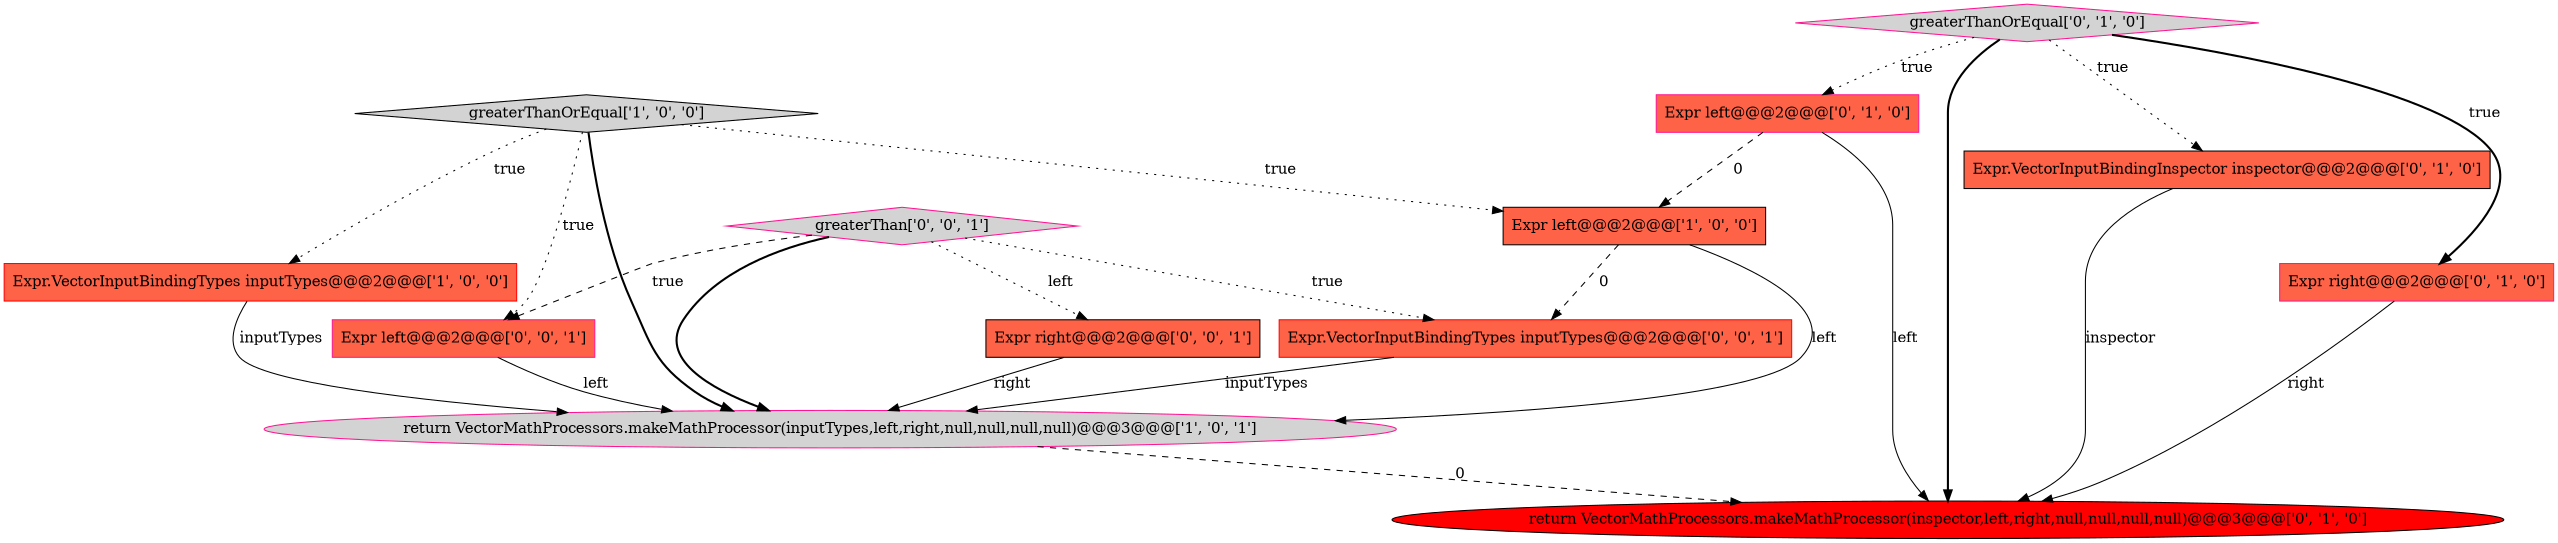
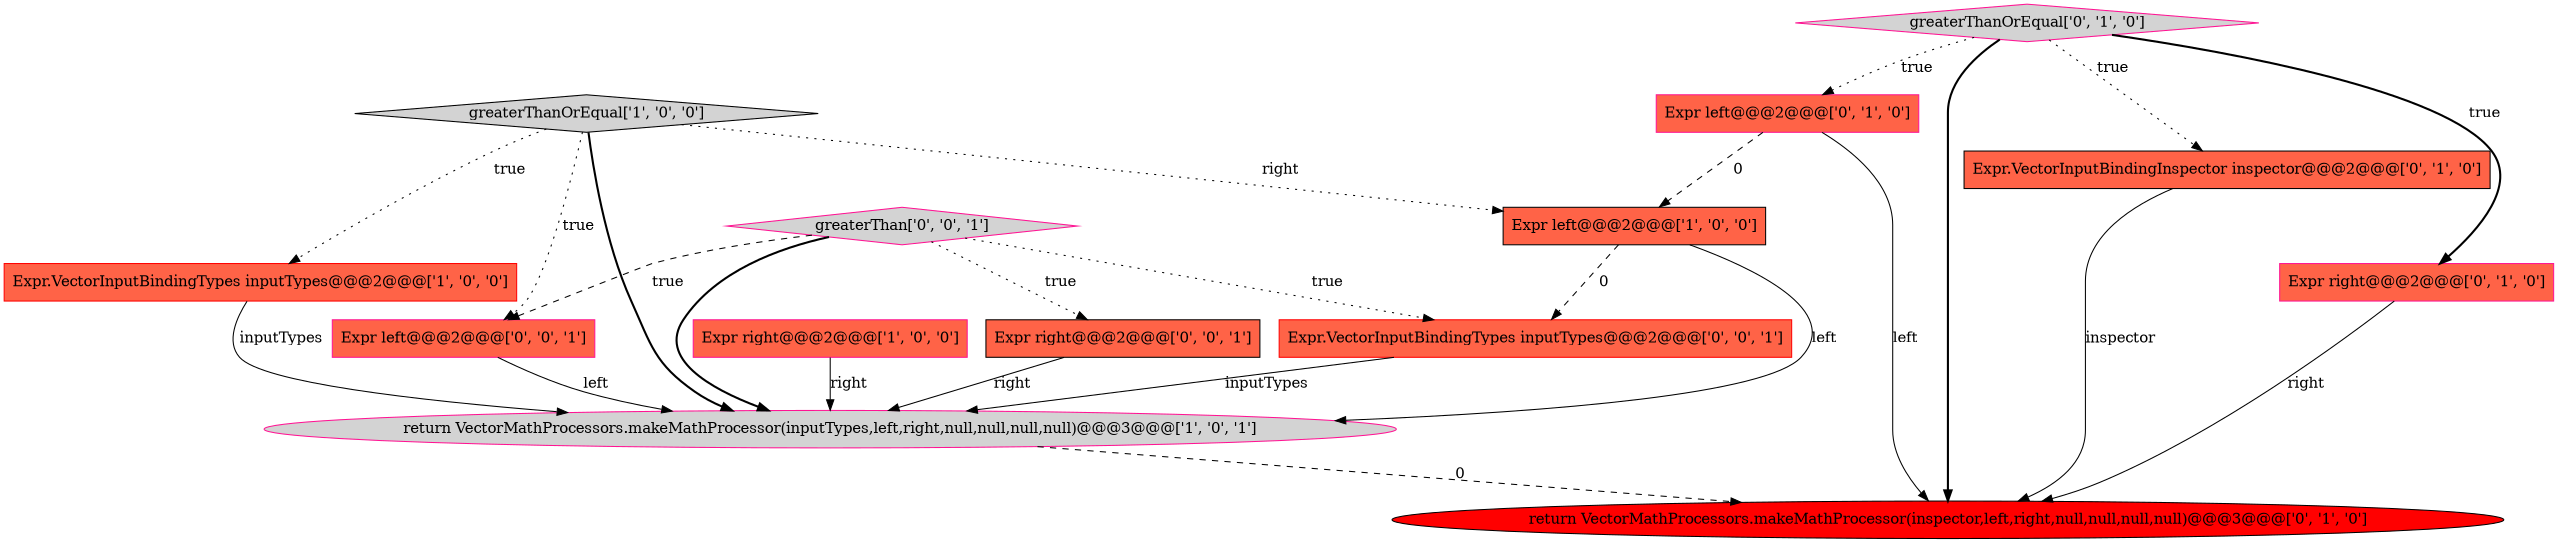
(1281, 170) -> (1281, 170)
(1061, 282) -> (1061, 282)
none -> (830, 339)
